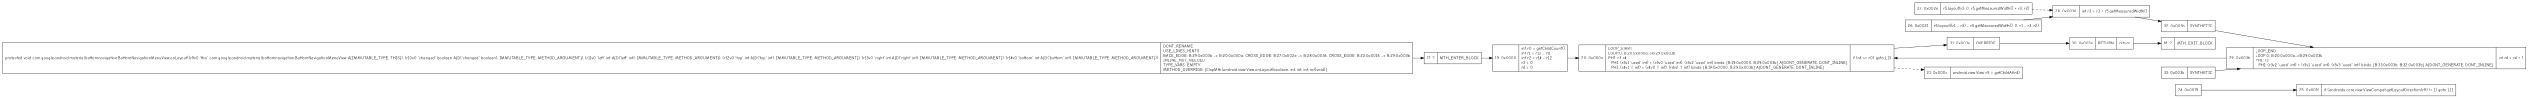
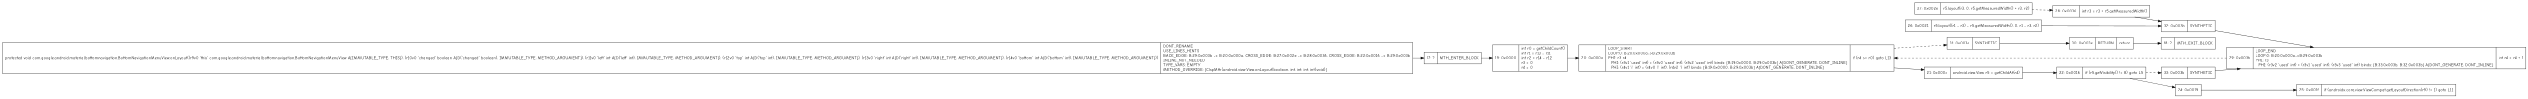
(2037, 19) -> (2100, 26)
(1986, 43) -> (1986, 43)
(1919, 47) -> (1919, 47)
(2062, 58) -> (2062, 58)
(1908, 69) -> (1908, 69)
none -> (2101, 73)
